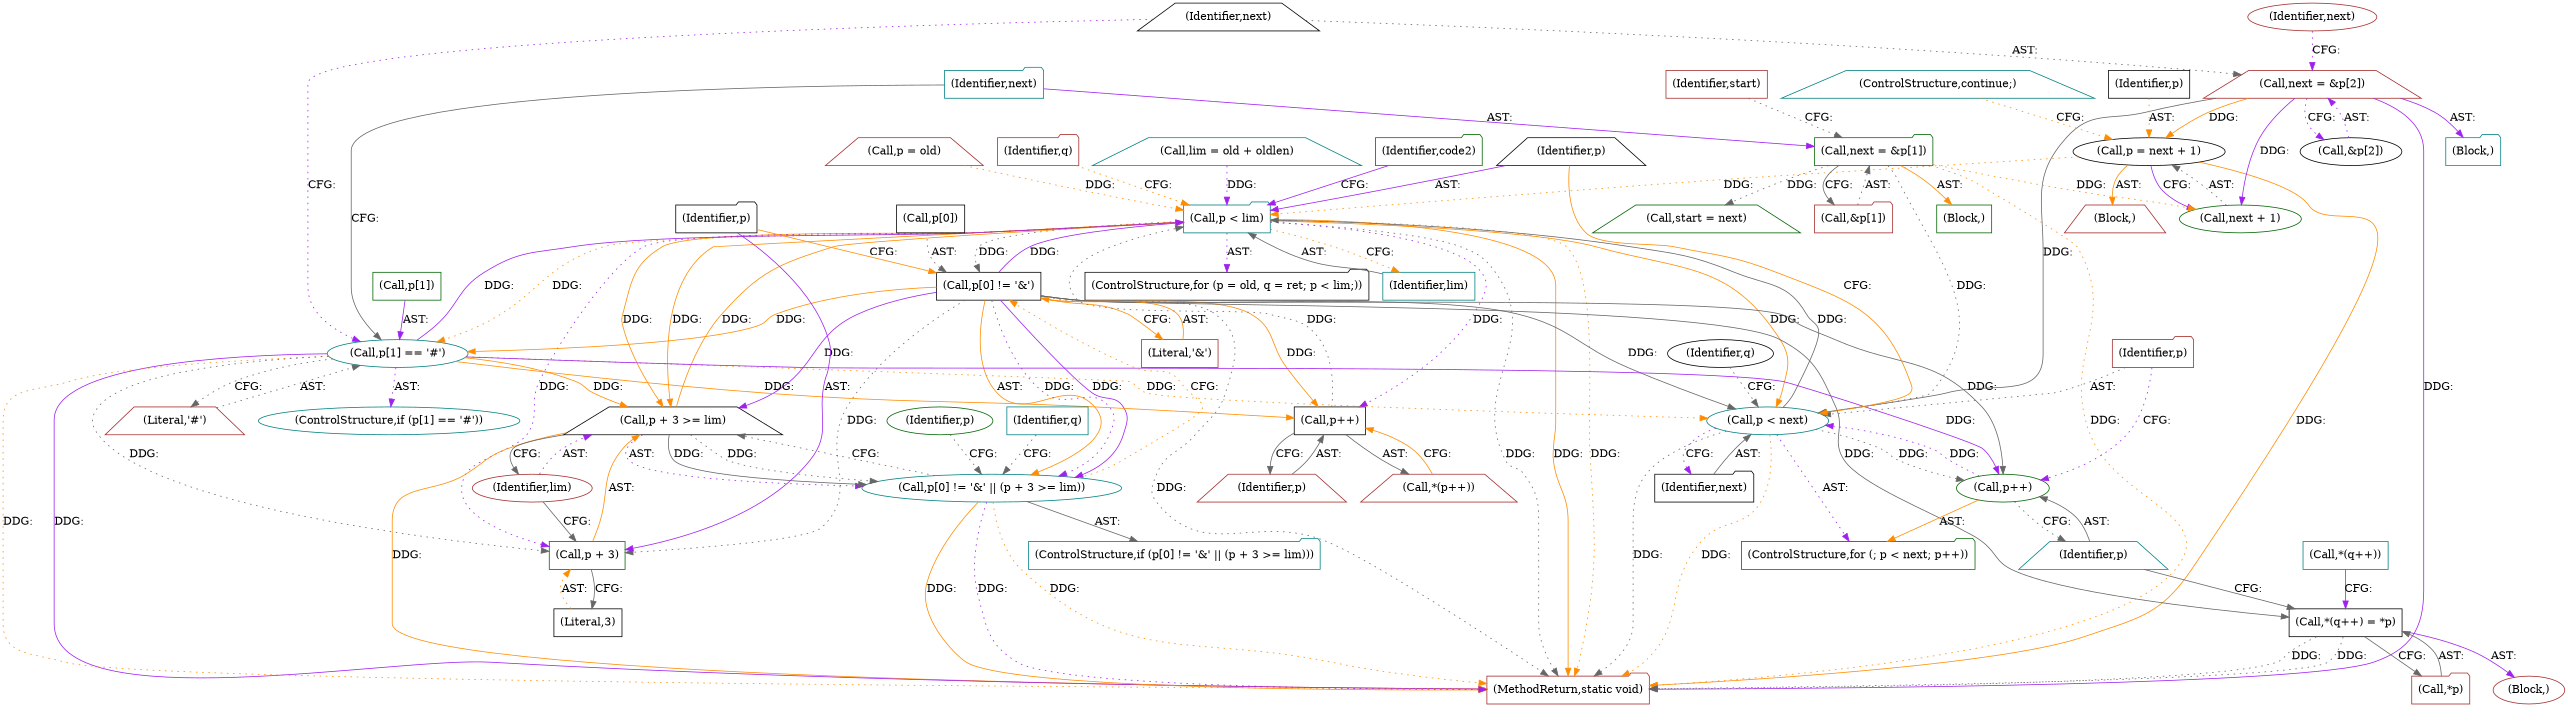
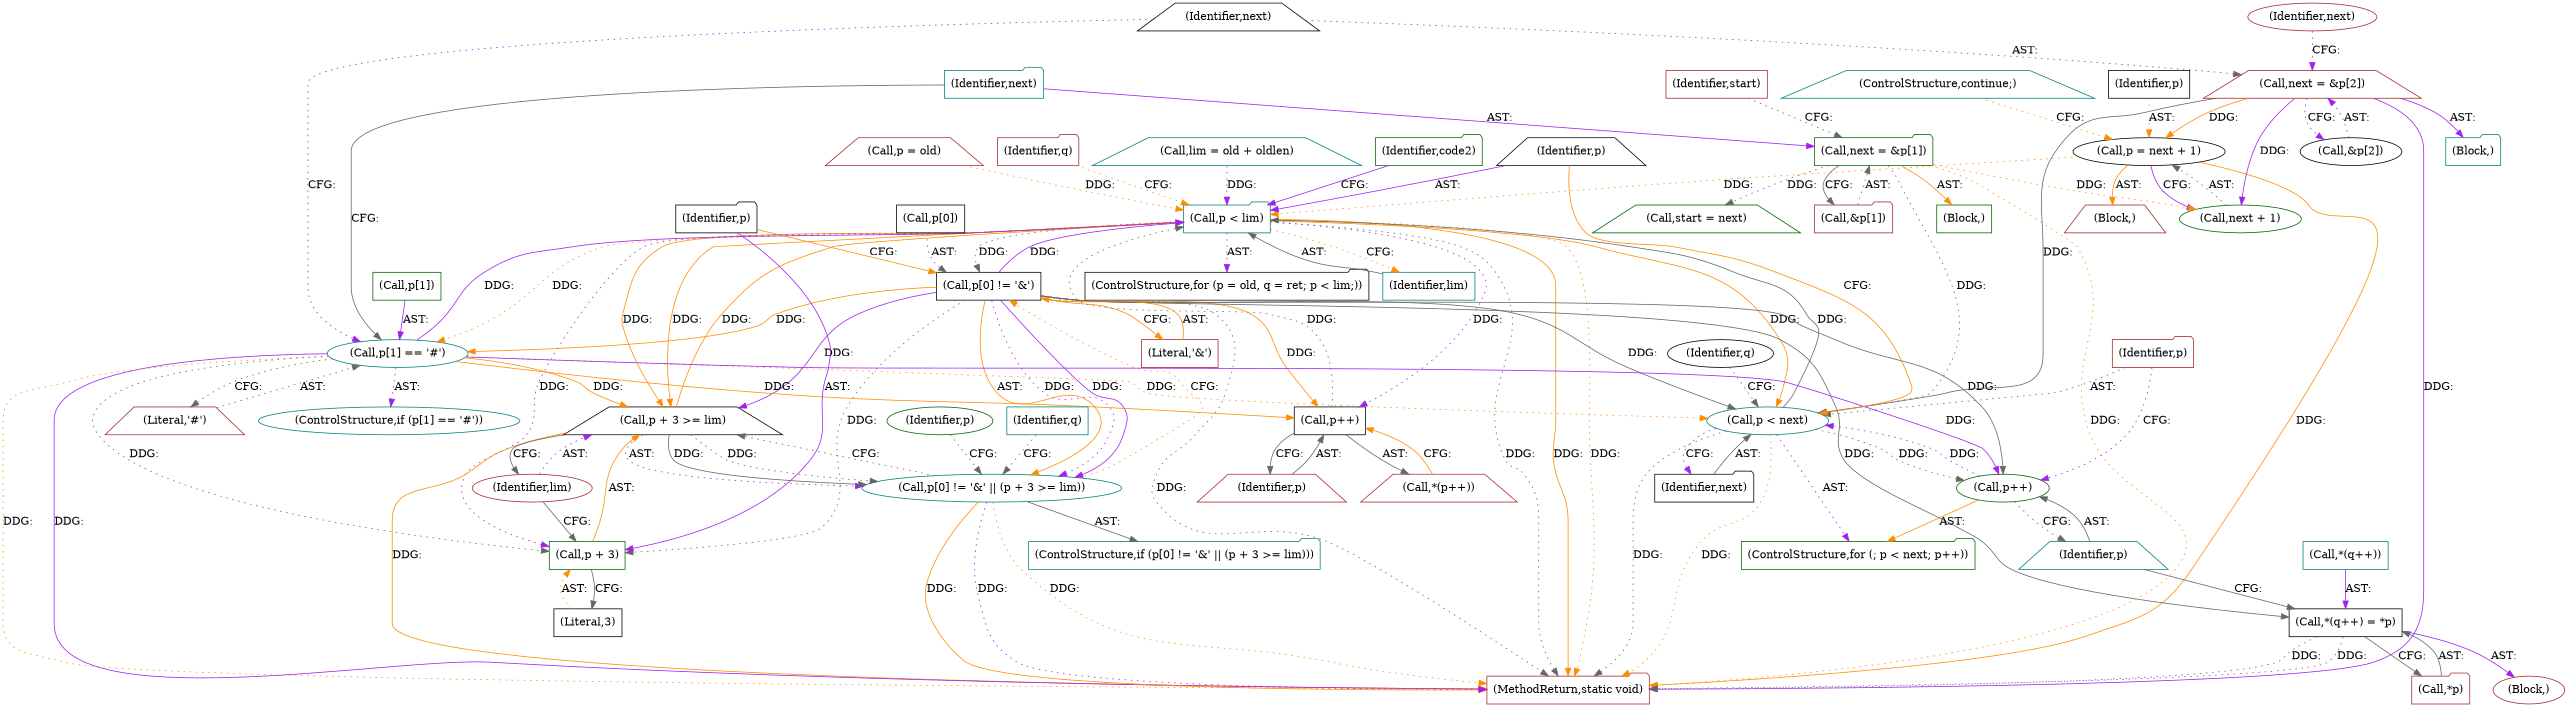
(2360, 589) -> (2360, 589)
